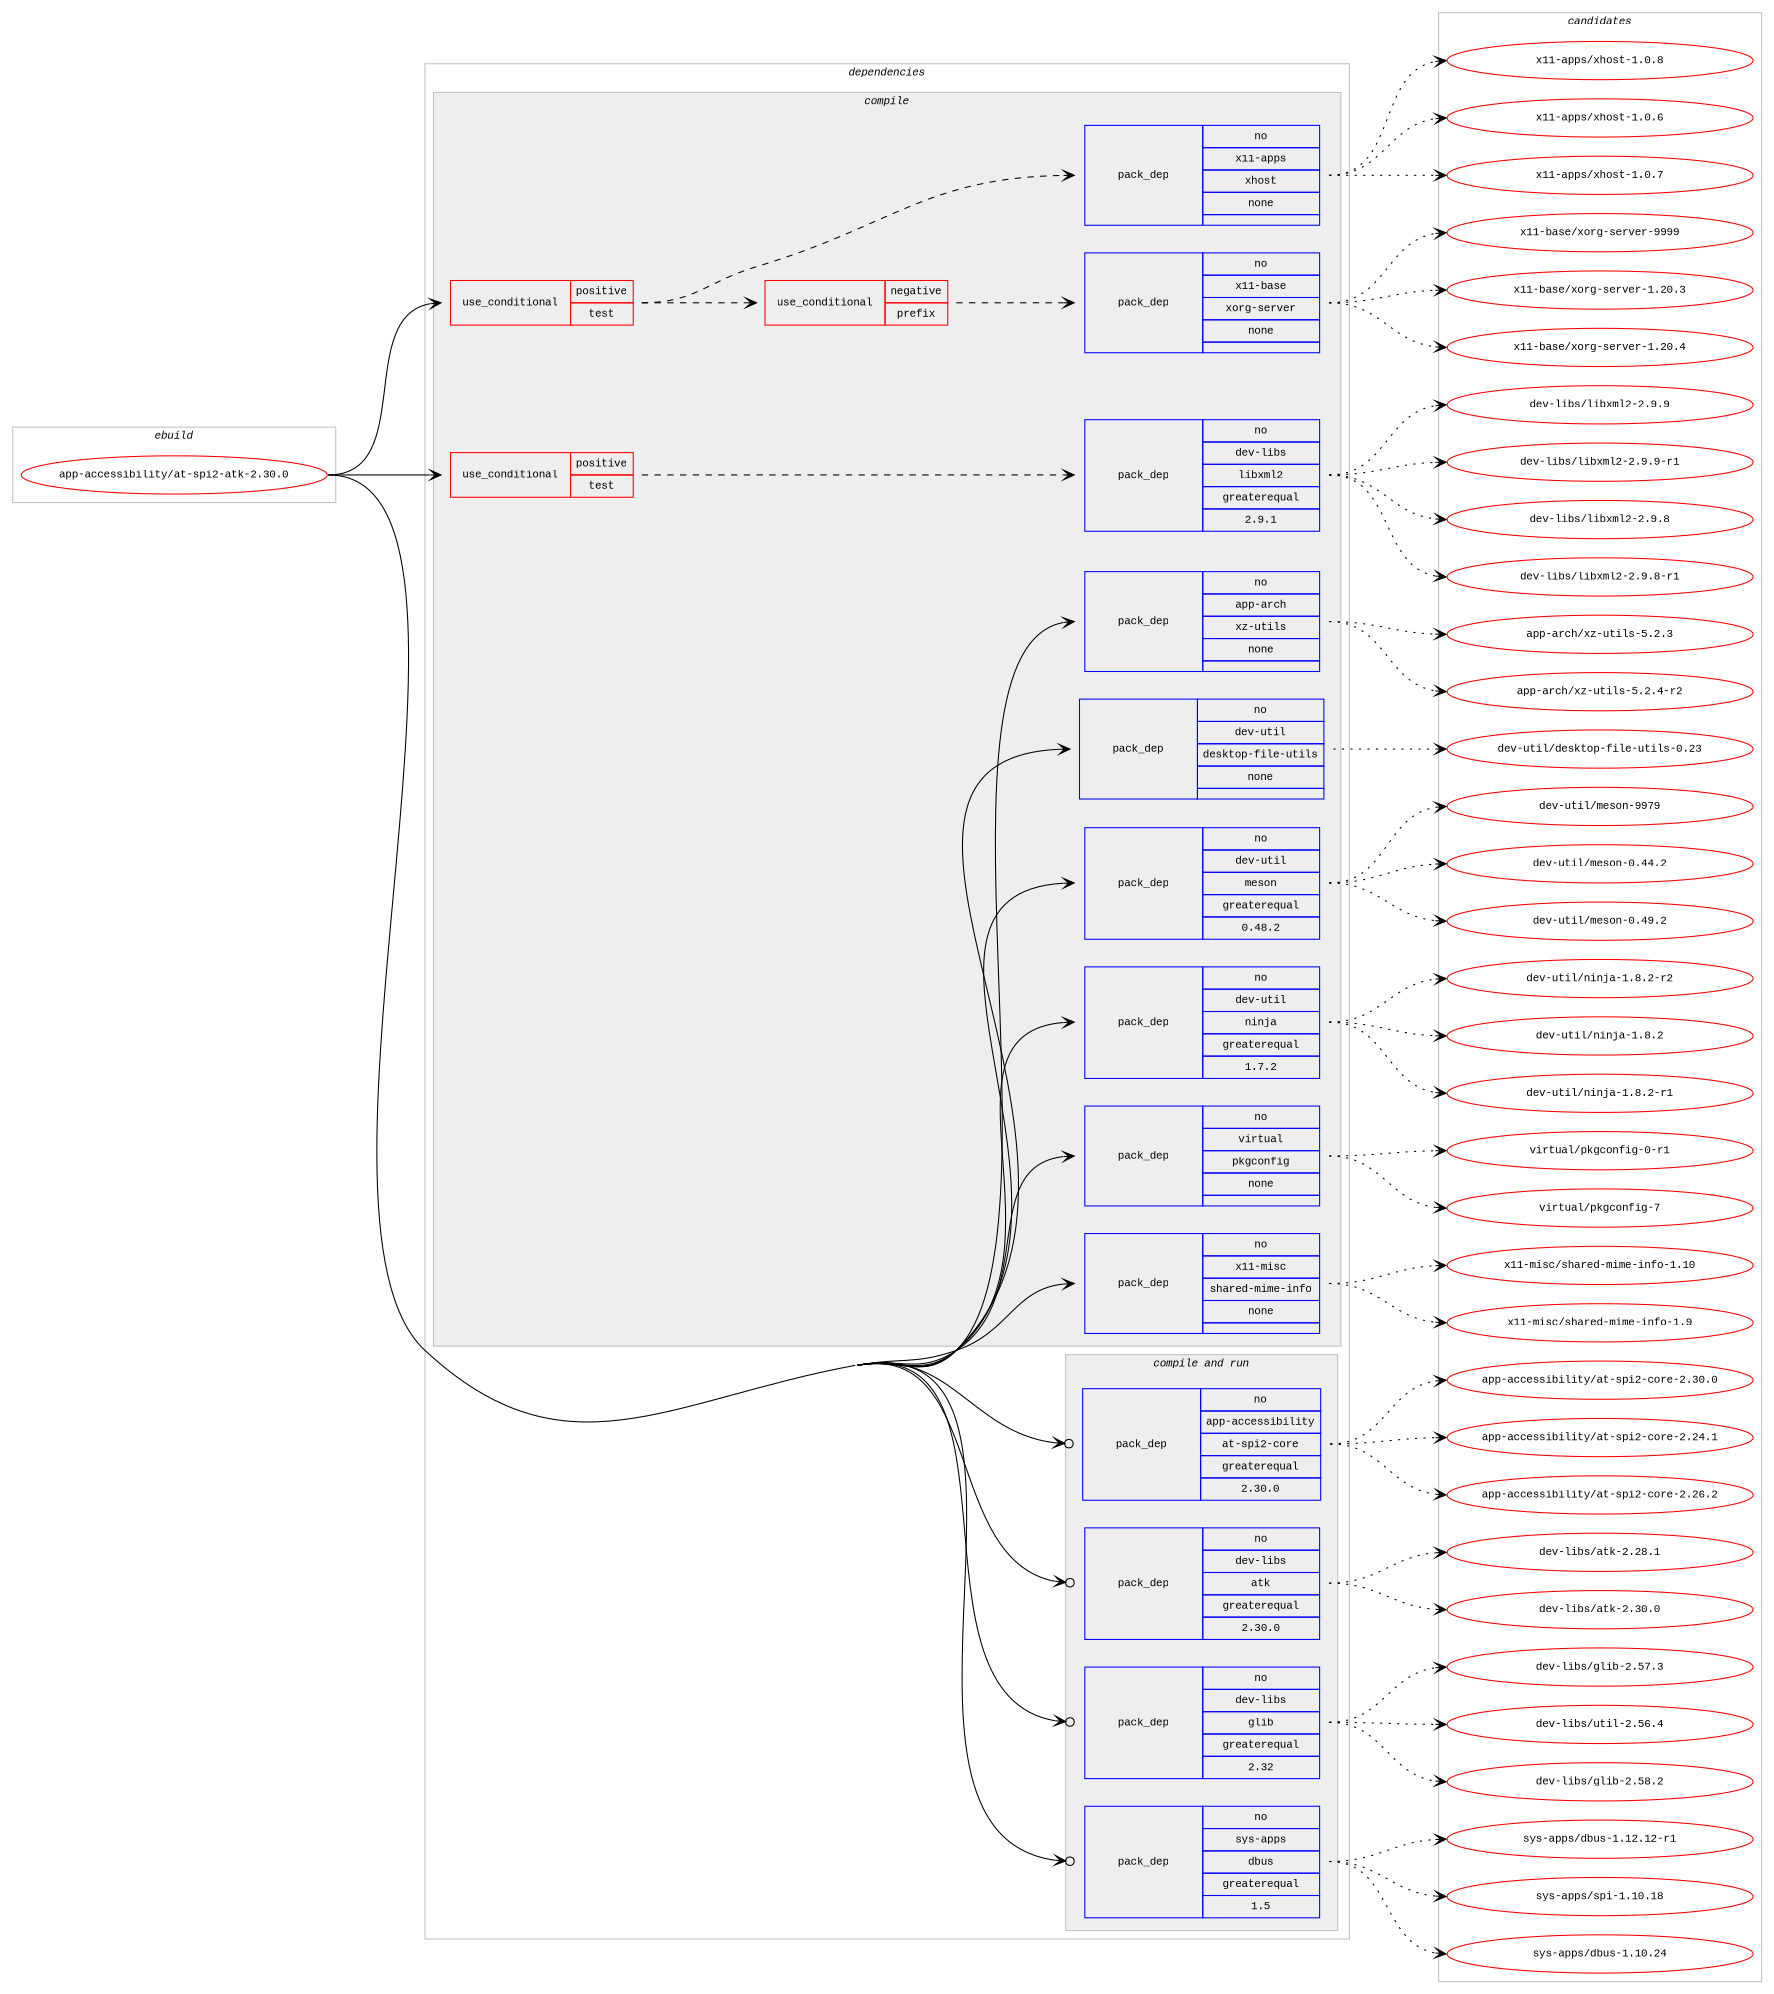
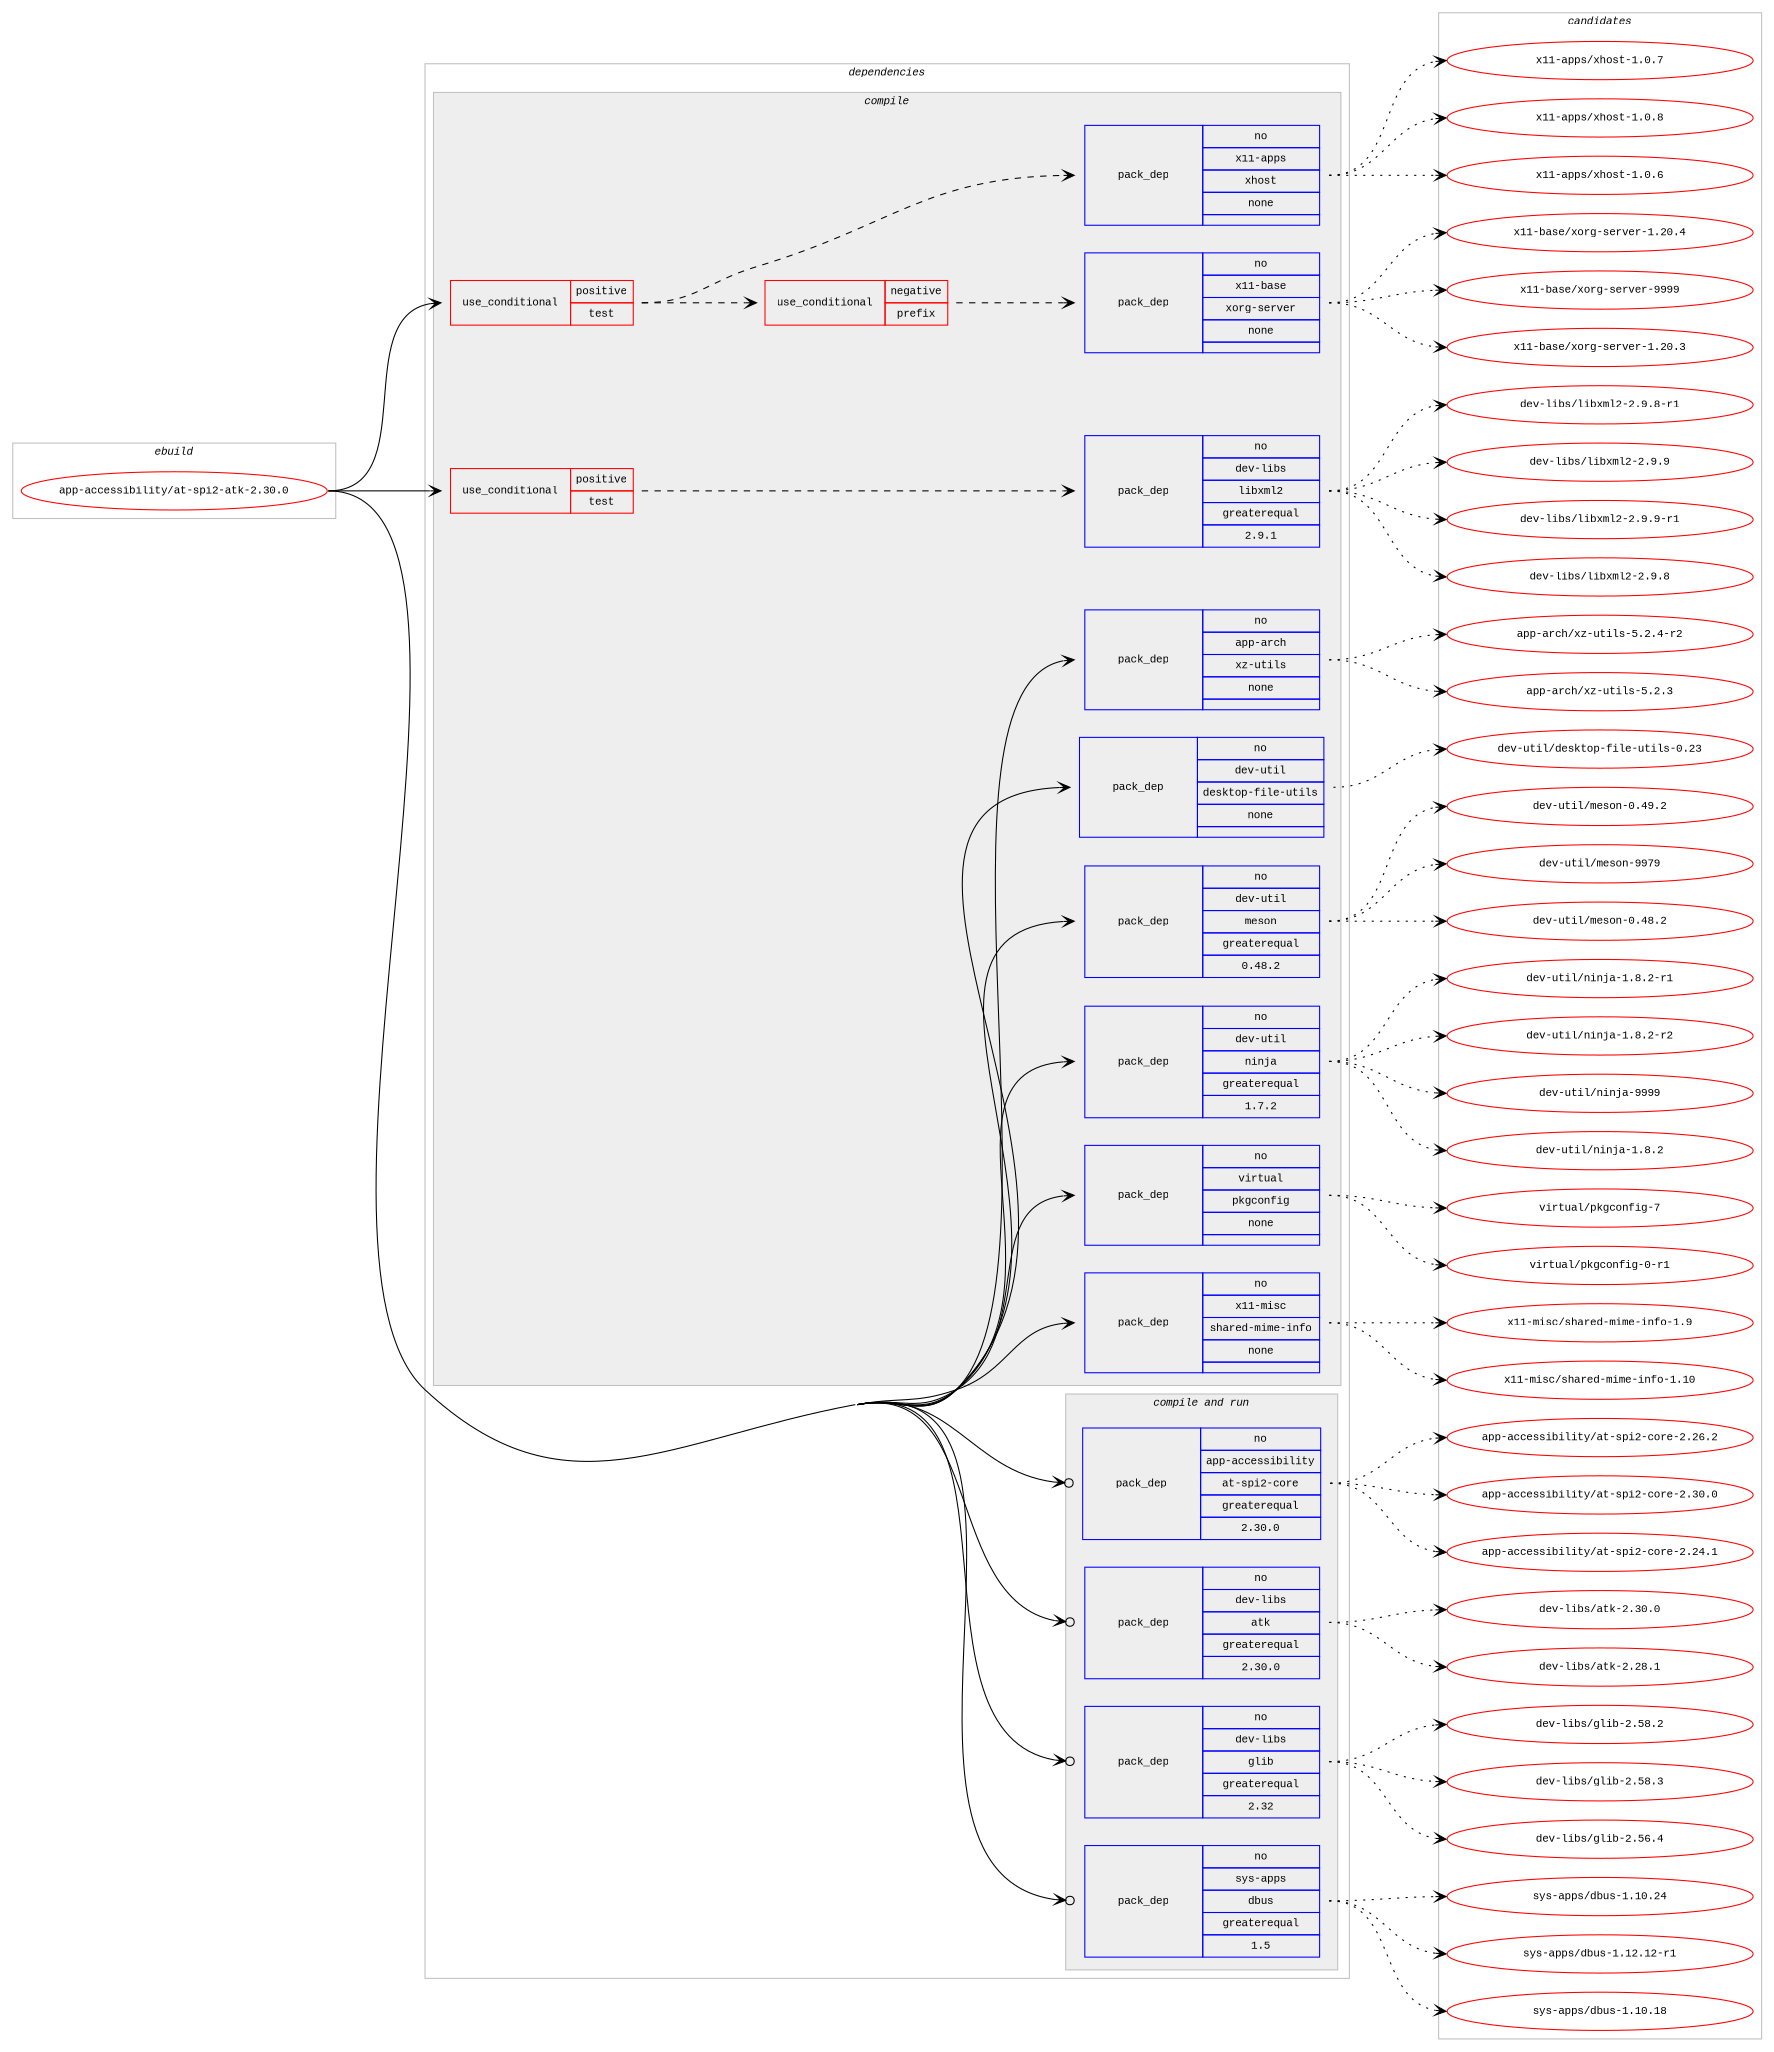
(1600, 864) -> (1600, 921)
none -> (1600, 1093)
(1600, 1667) -> (1600, 1782)
(1600, 1724) -> (1600, 1839)
(1600, 1897) -> (1600, 2011)
